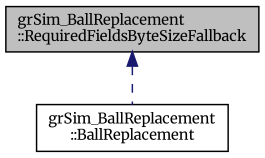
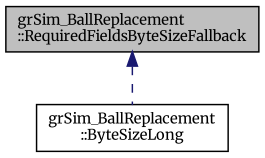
(132, 128) -> (132, 128)
